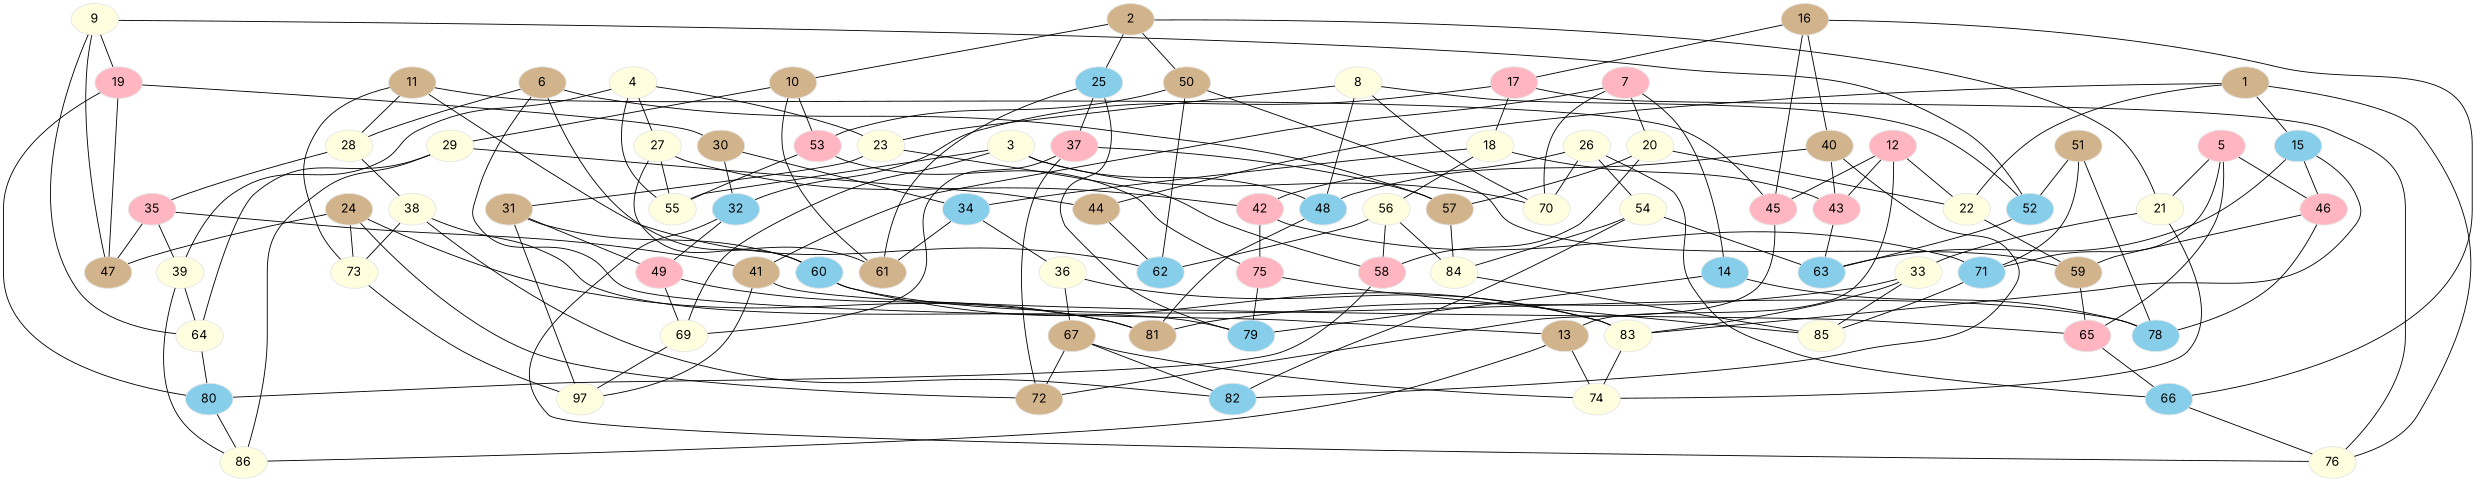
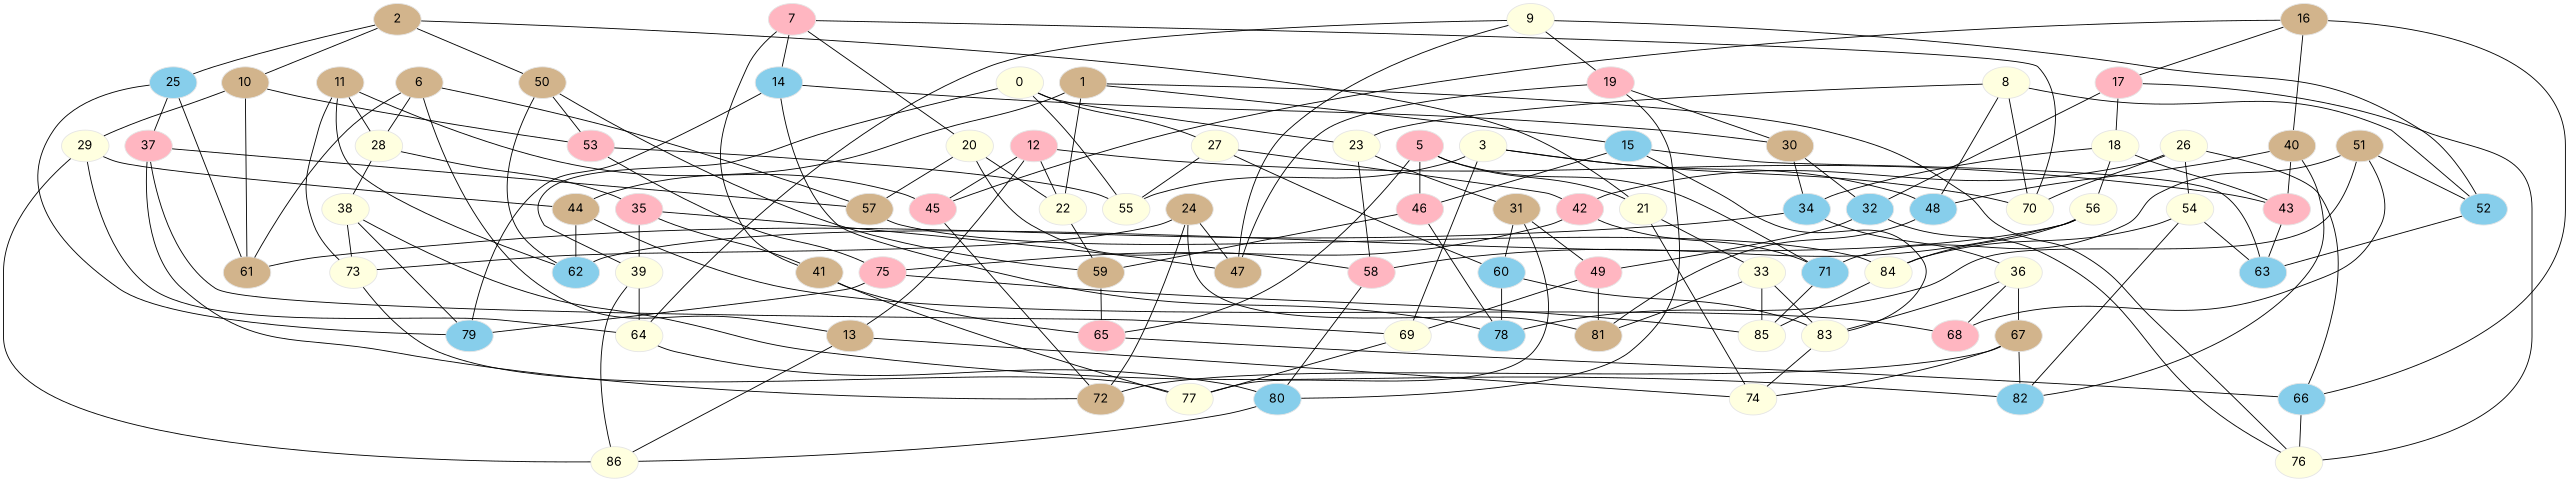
(633, 83) -> (1020, 83)
none -> (1237, 109)
none -> (1955, 336)
(580, 399) -> (1190, 399)
